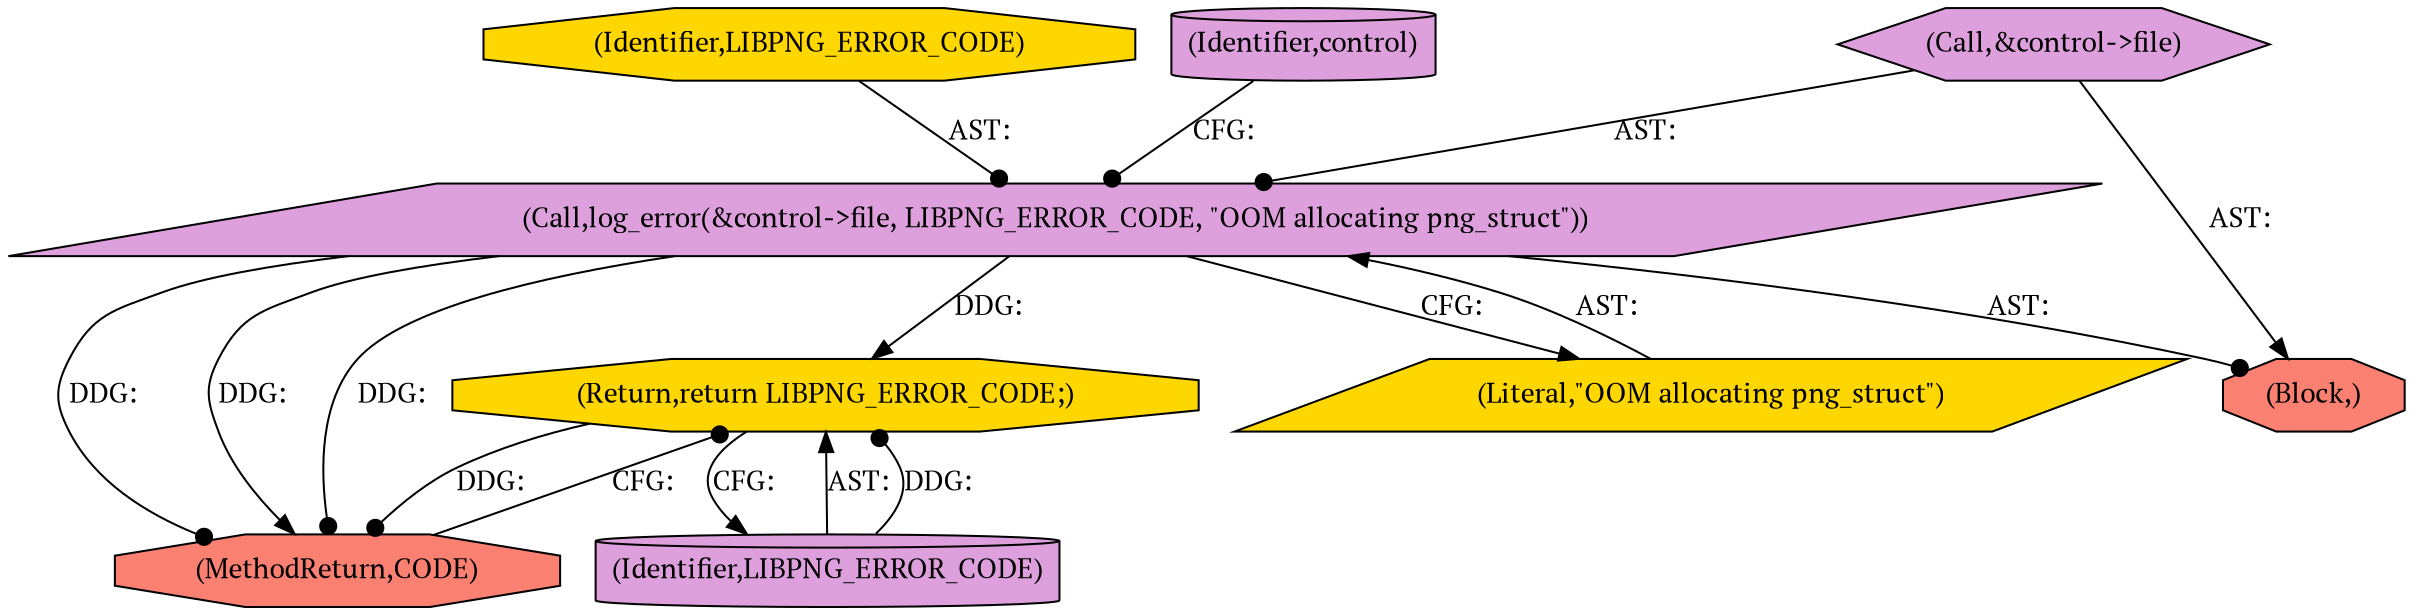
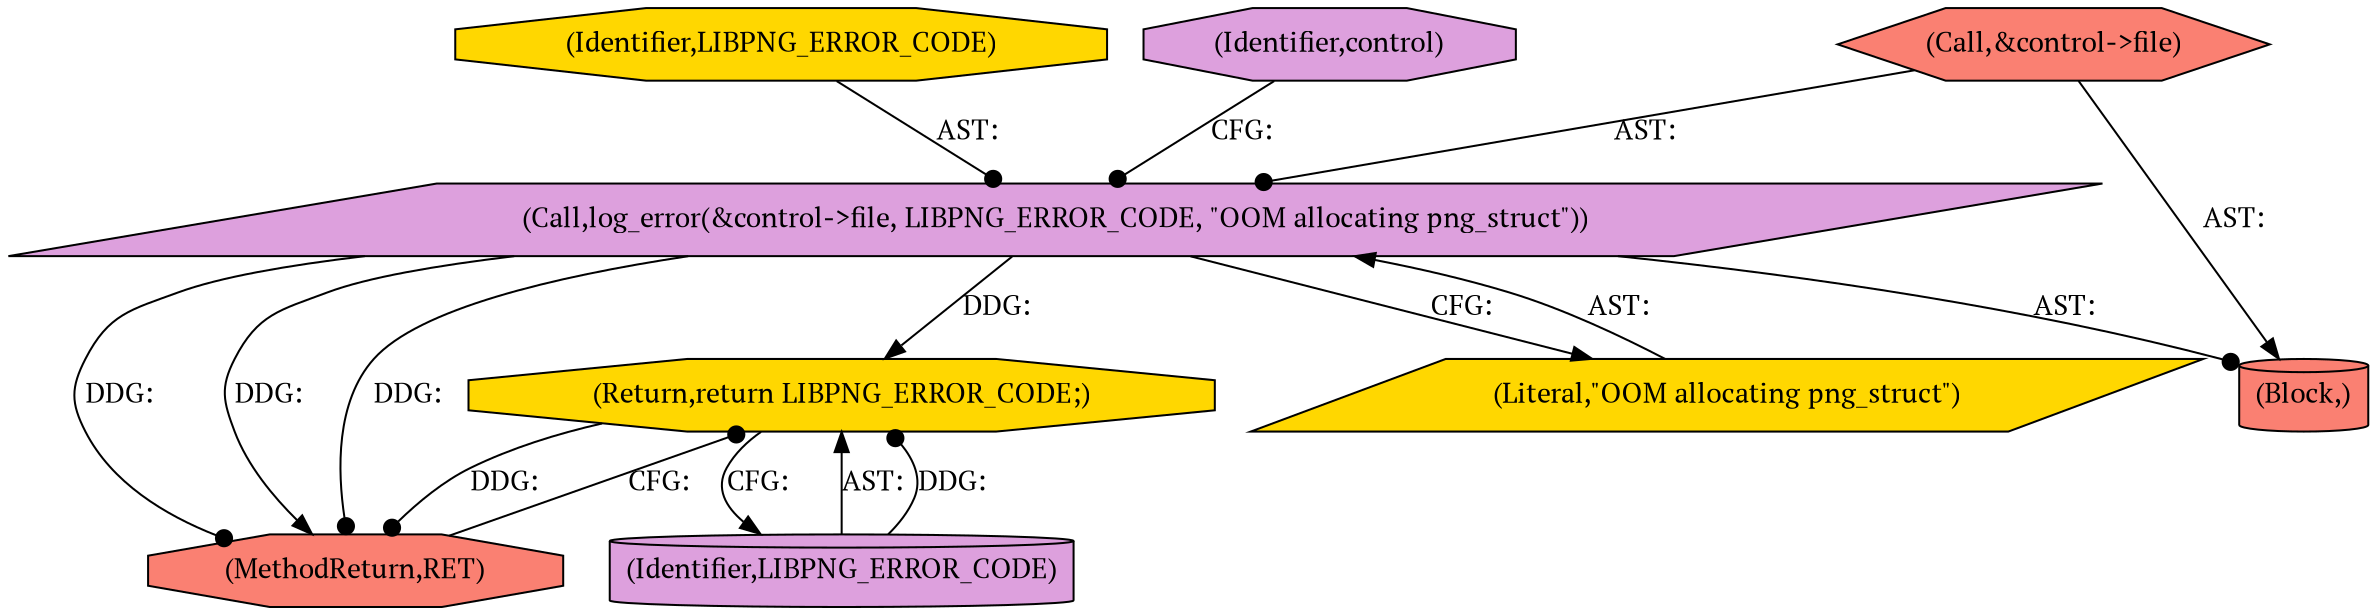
(1303, 44) -> (1330, 44)
(2054, 44) -> (2054, 44)
(2314, 395) -> (2304, 395)
(337, 571) -> (356, 571)
